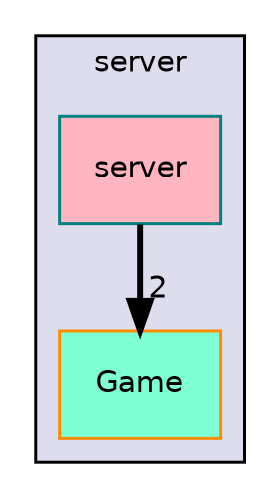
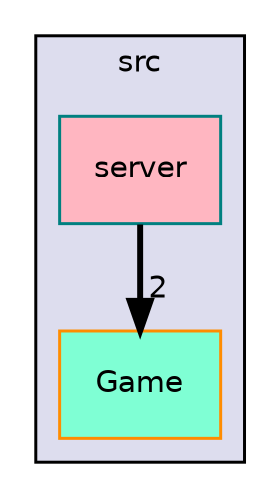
(140, 64) -> (140, 64)
